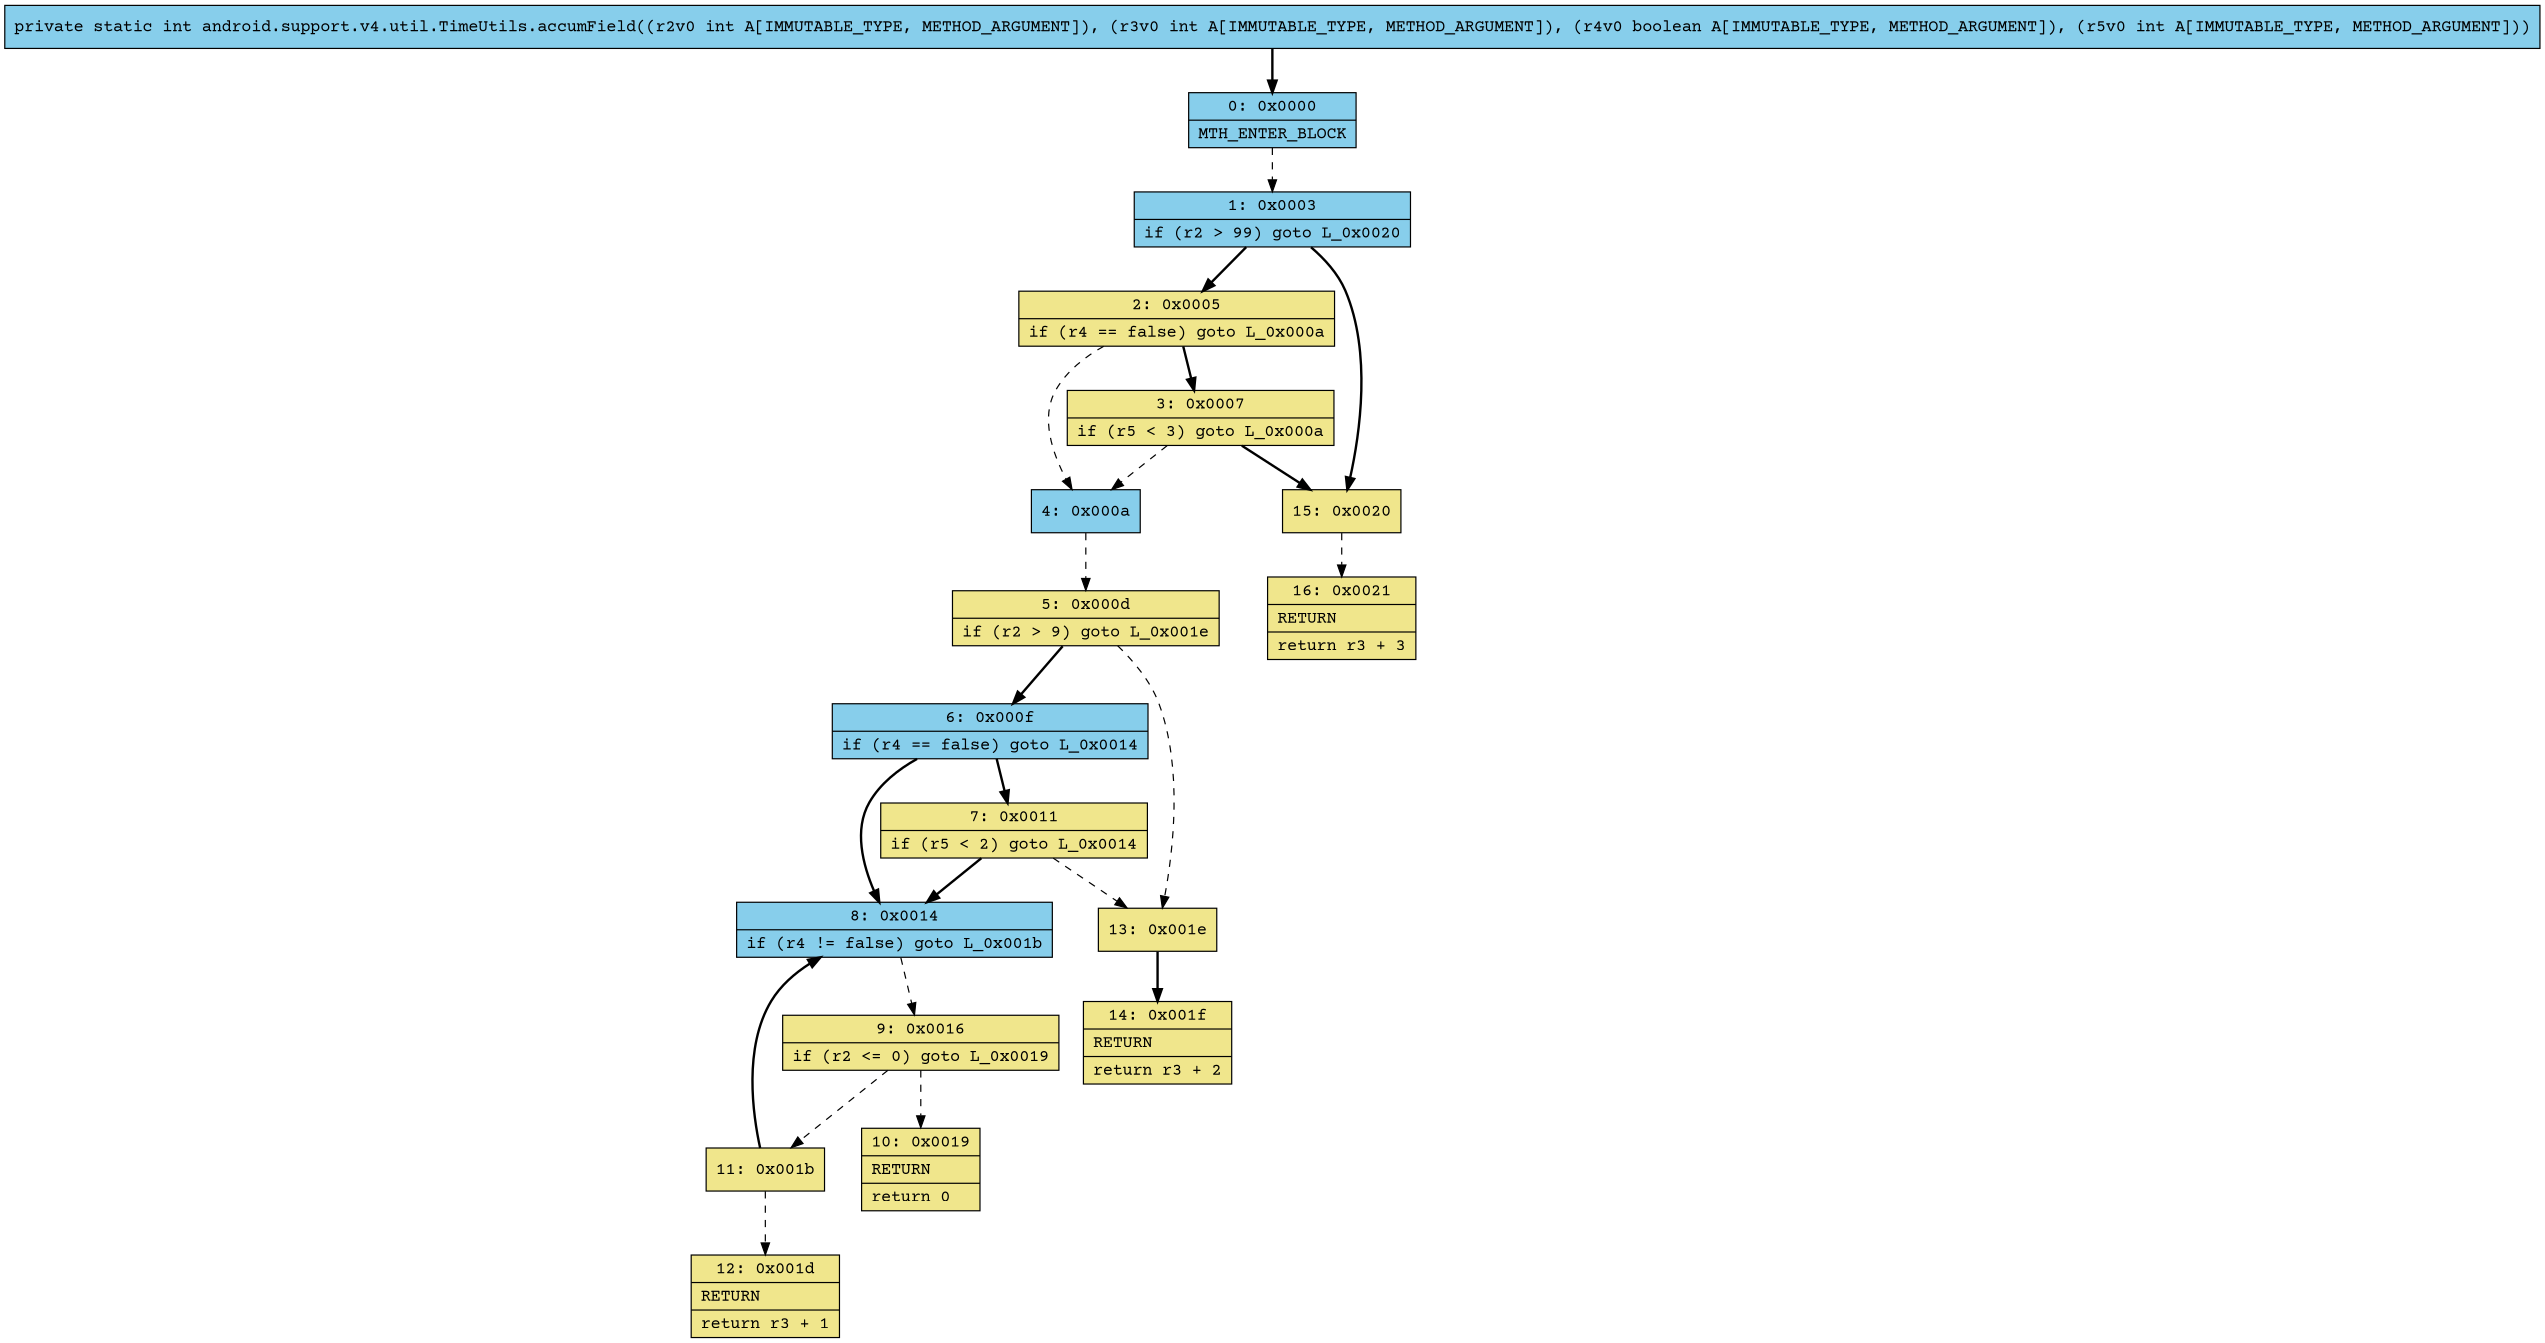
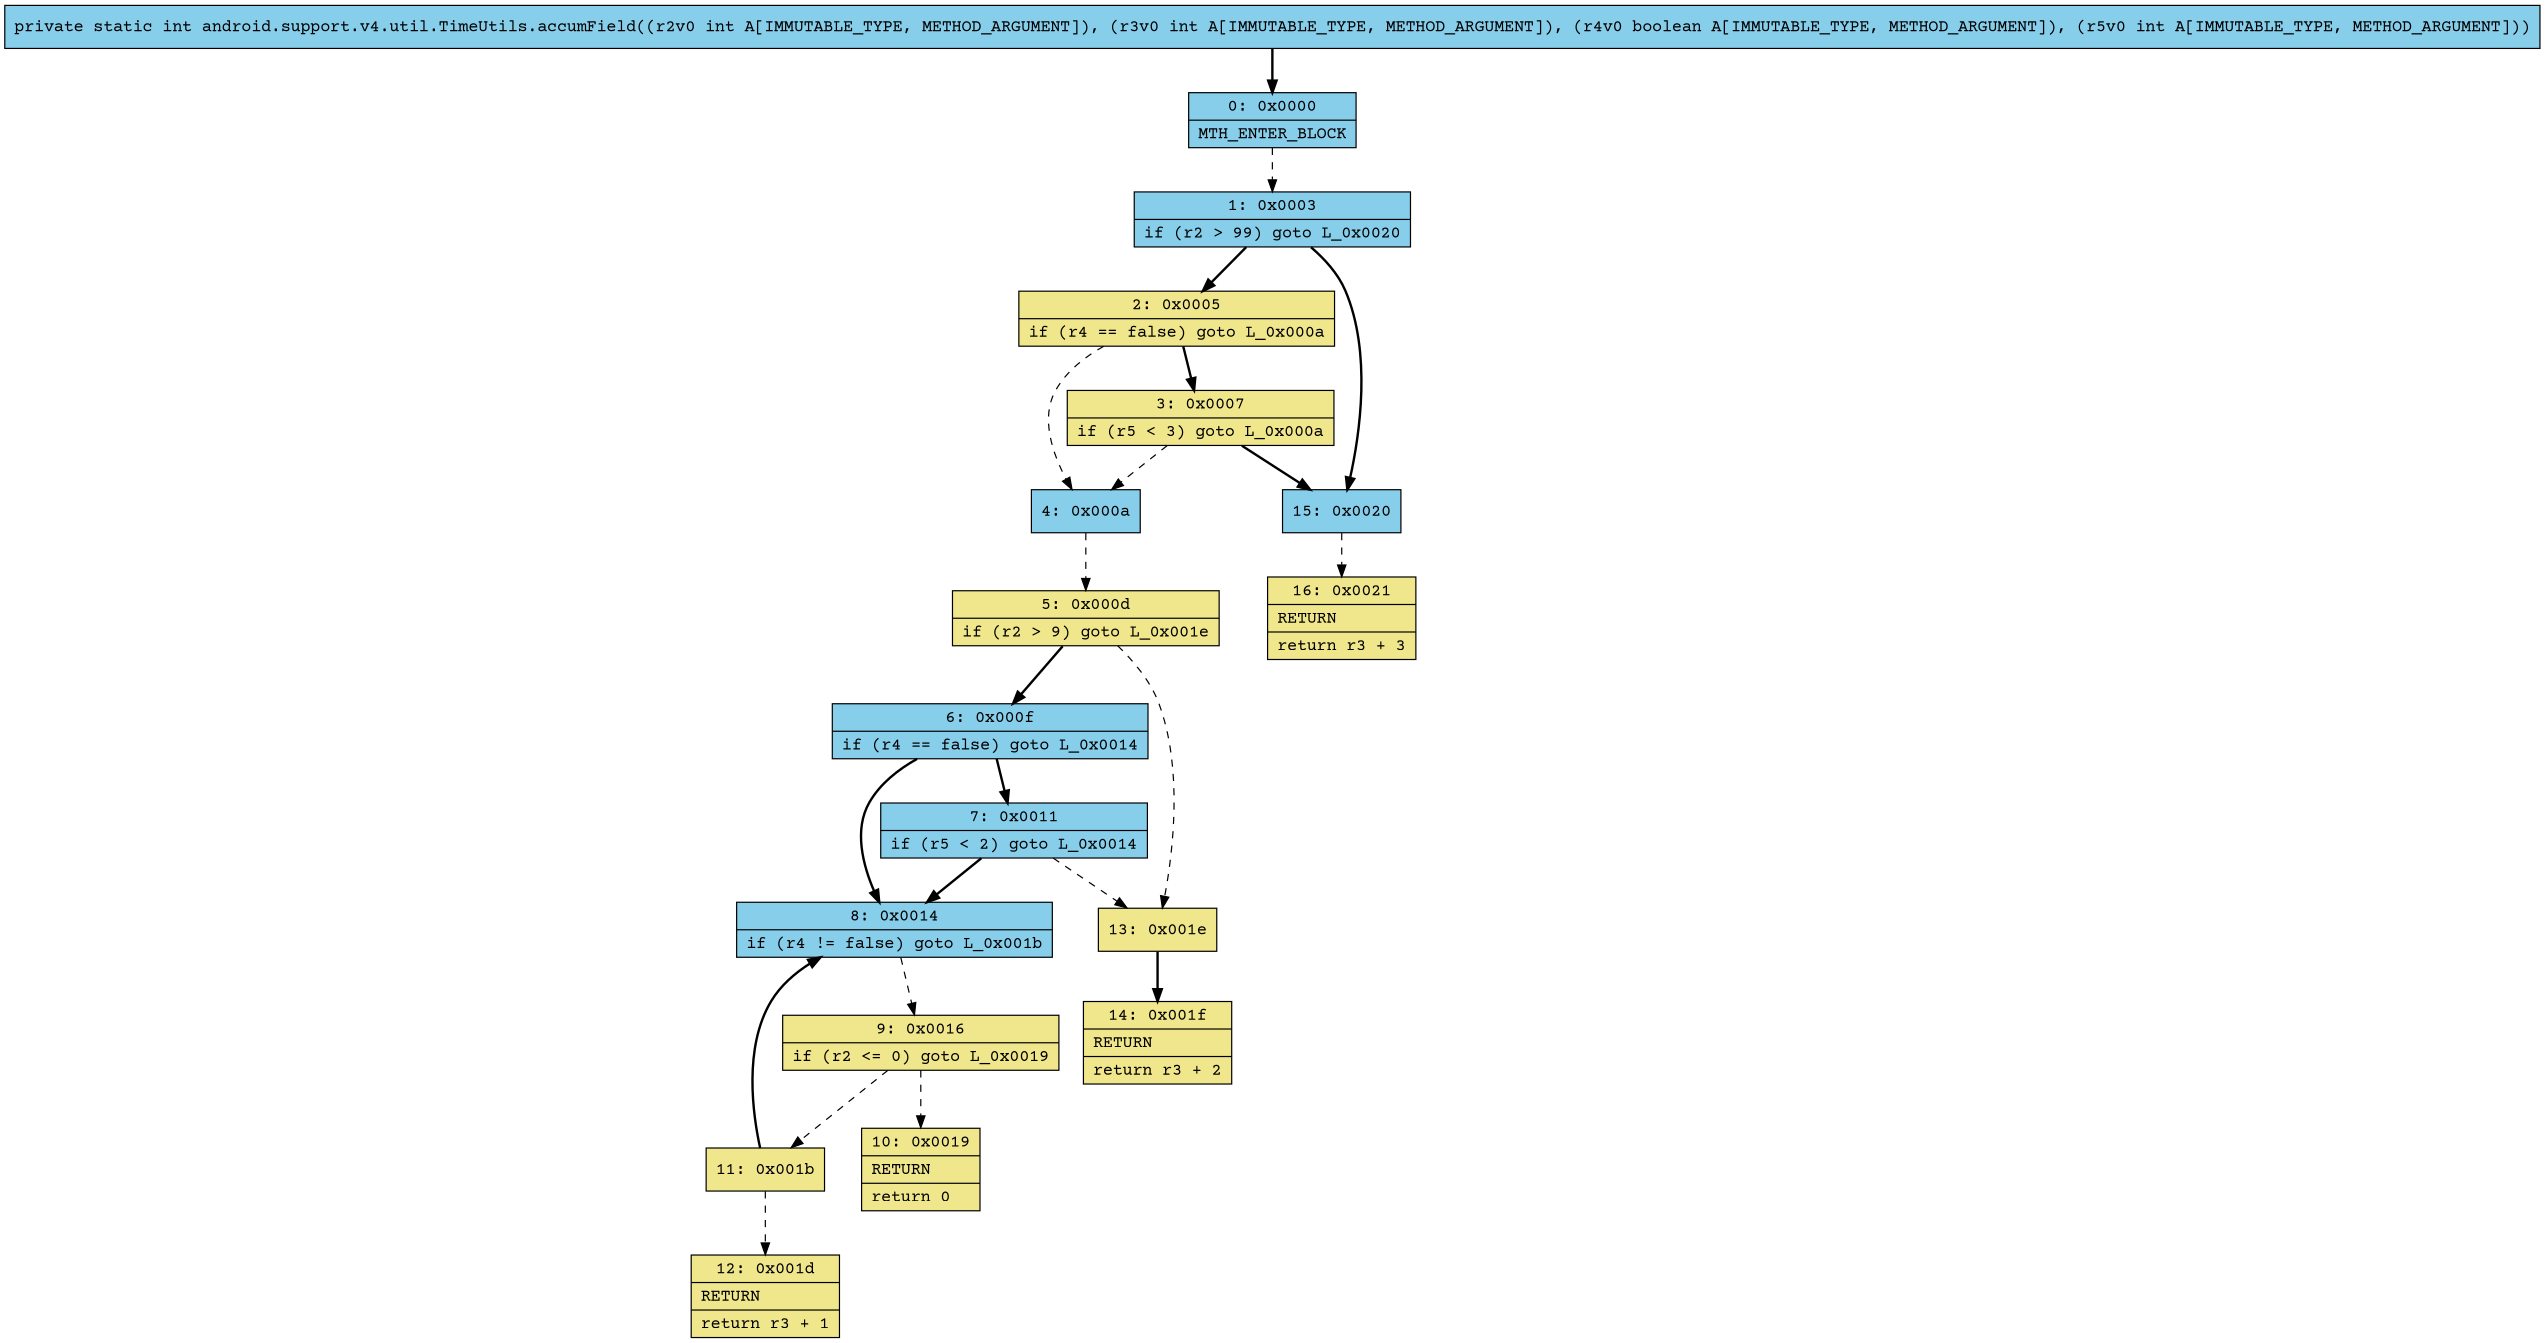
(1342, 511) -> (1342, 511)
(1014, 831) -> (1014, 831)
